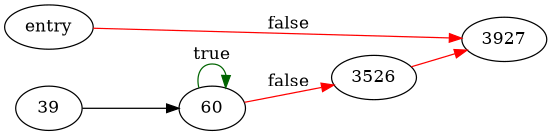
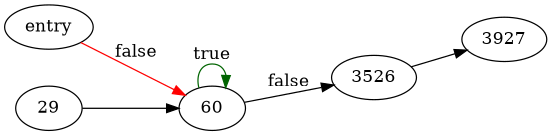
(271, 33) -> (128, 66)
(433, 60) -> (433, 60)
(283, 95) -> (283, 95)
(49, 108) -> (49, 108)
